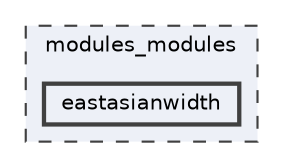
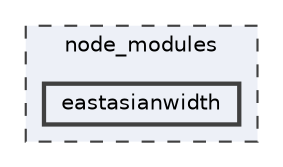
(142, 46) -> (142, 46)
